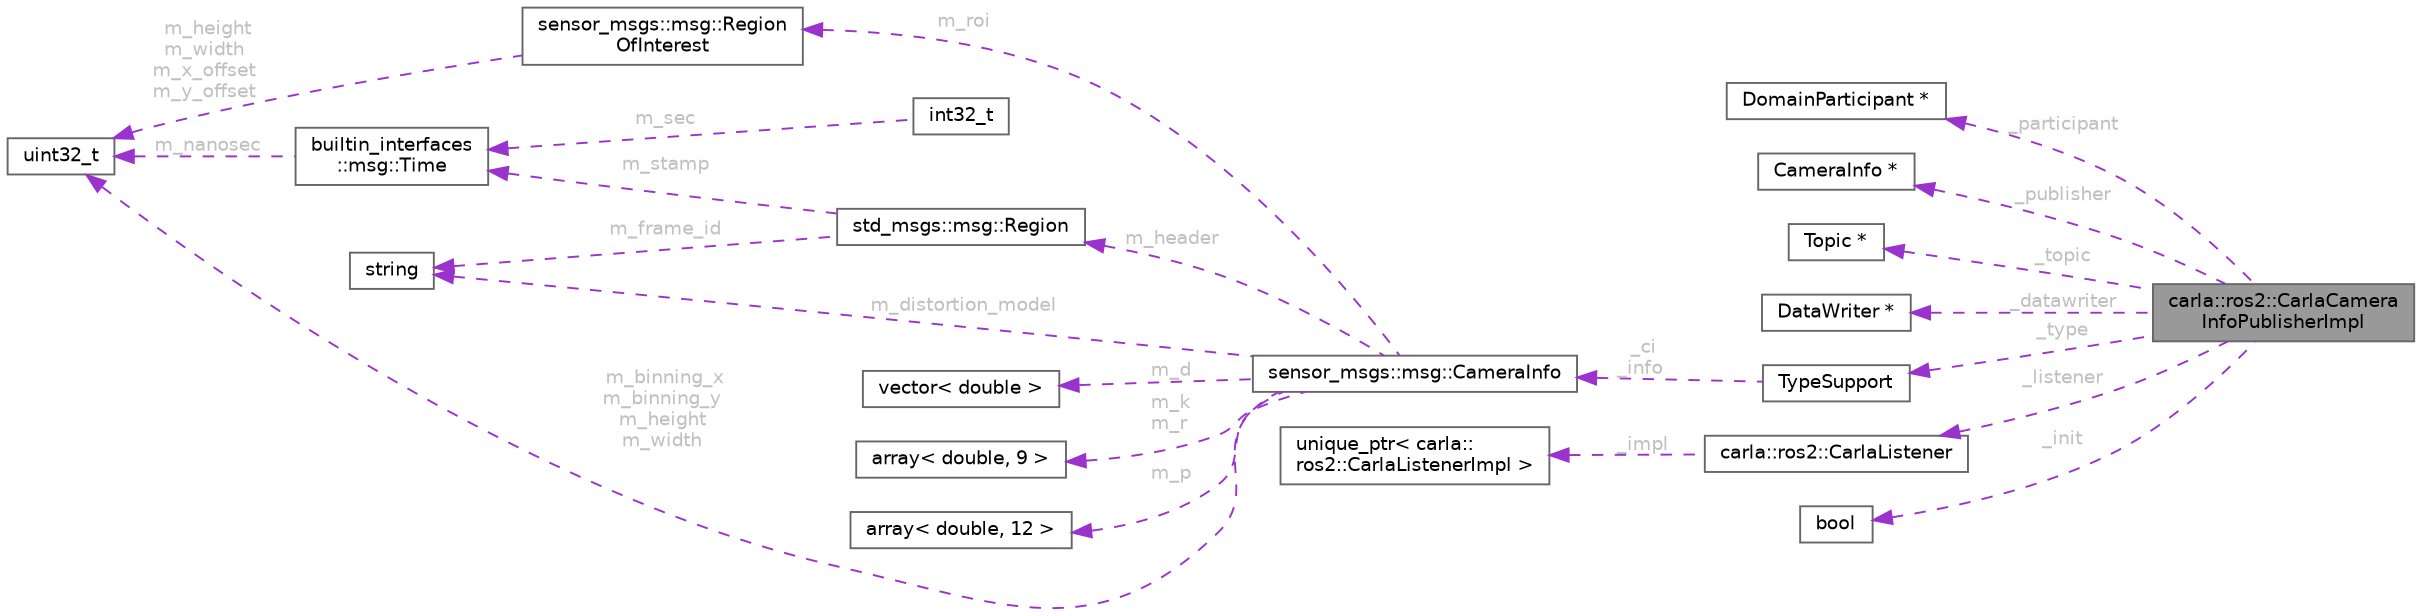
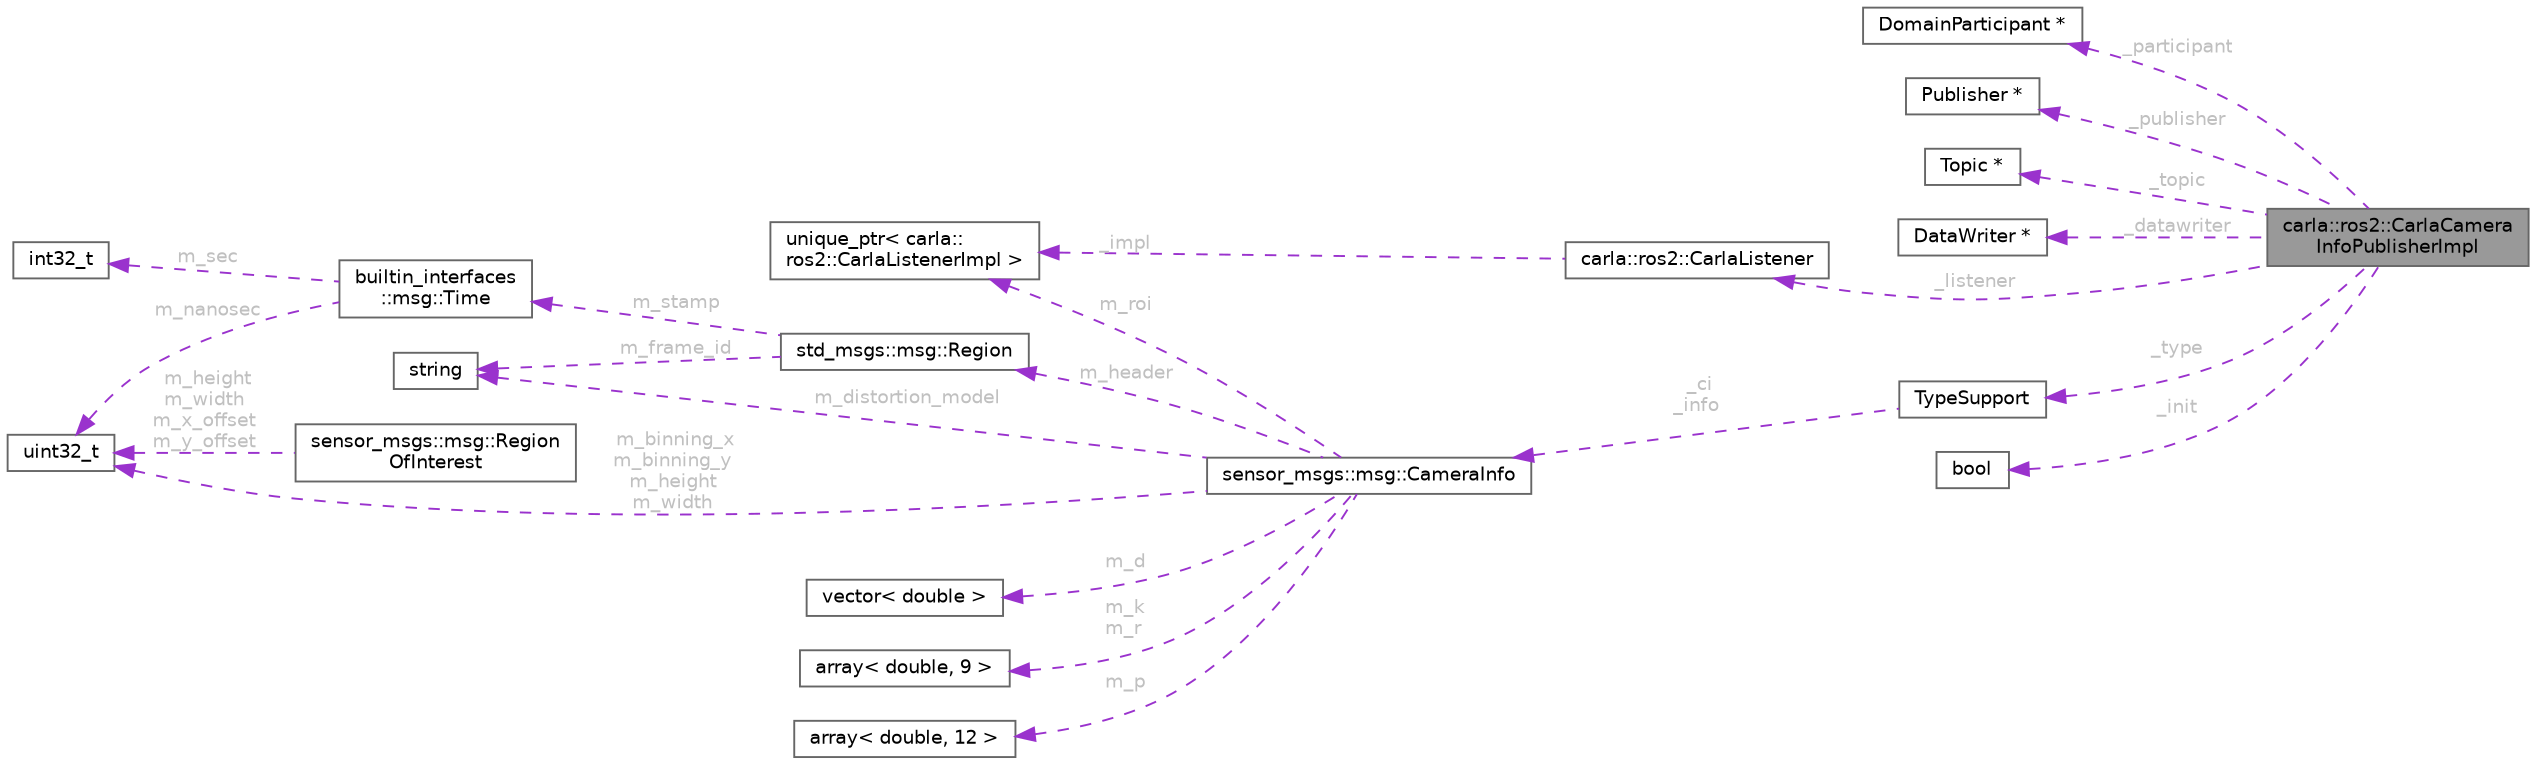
(1152, 117) -> (1181, 360)
(711, 134) -> (234, 273)
(1836, 172) -> (1973, 96)
